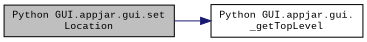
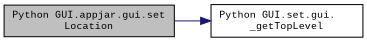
(287, 21) -> (287, 21)
